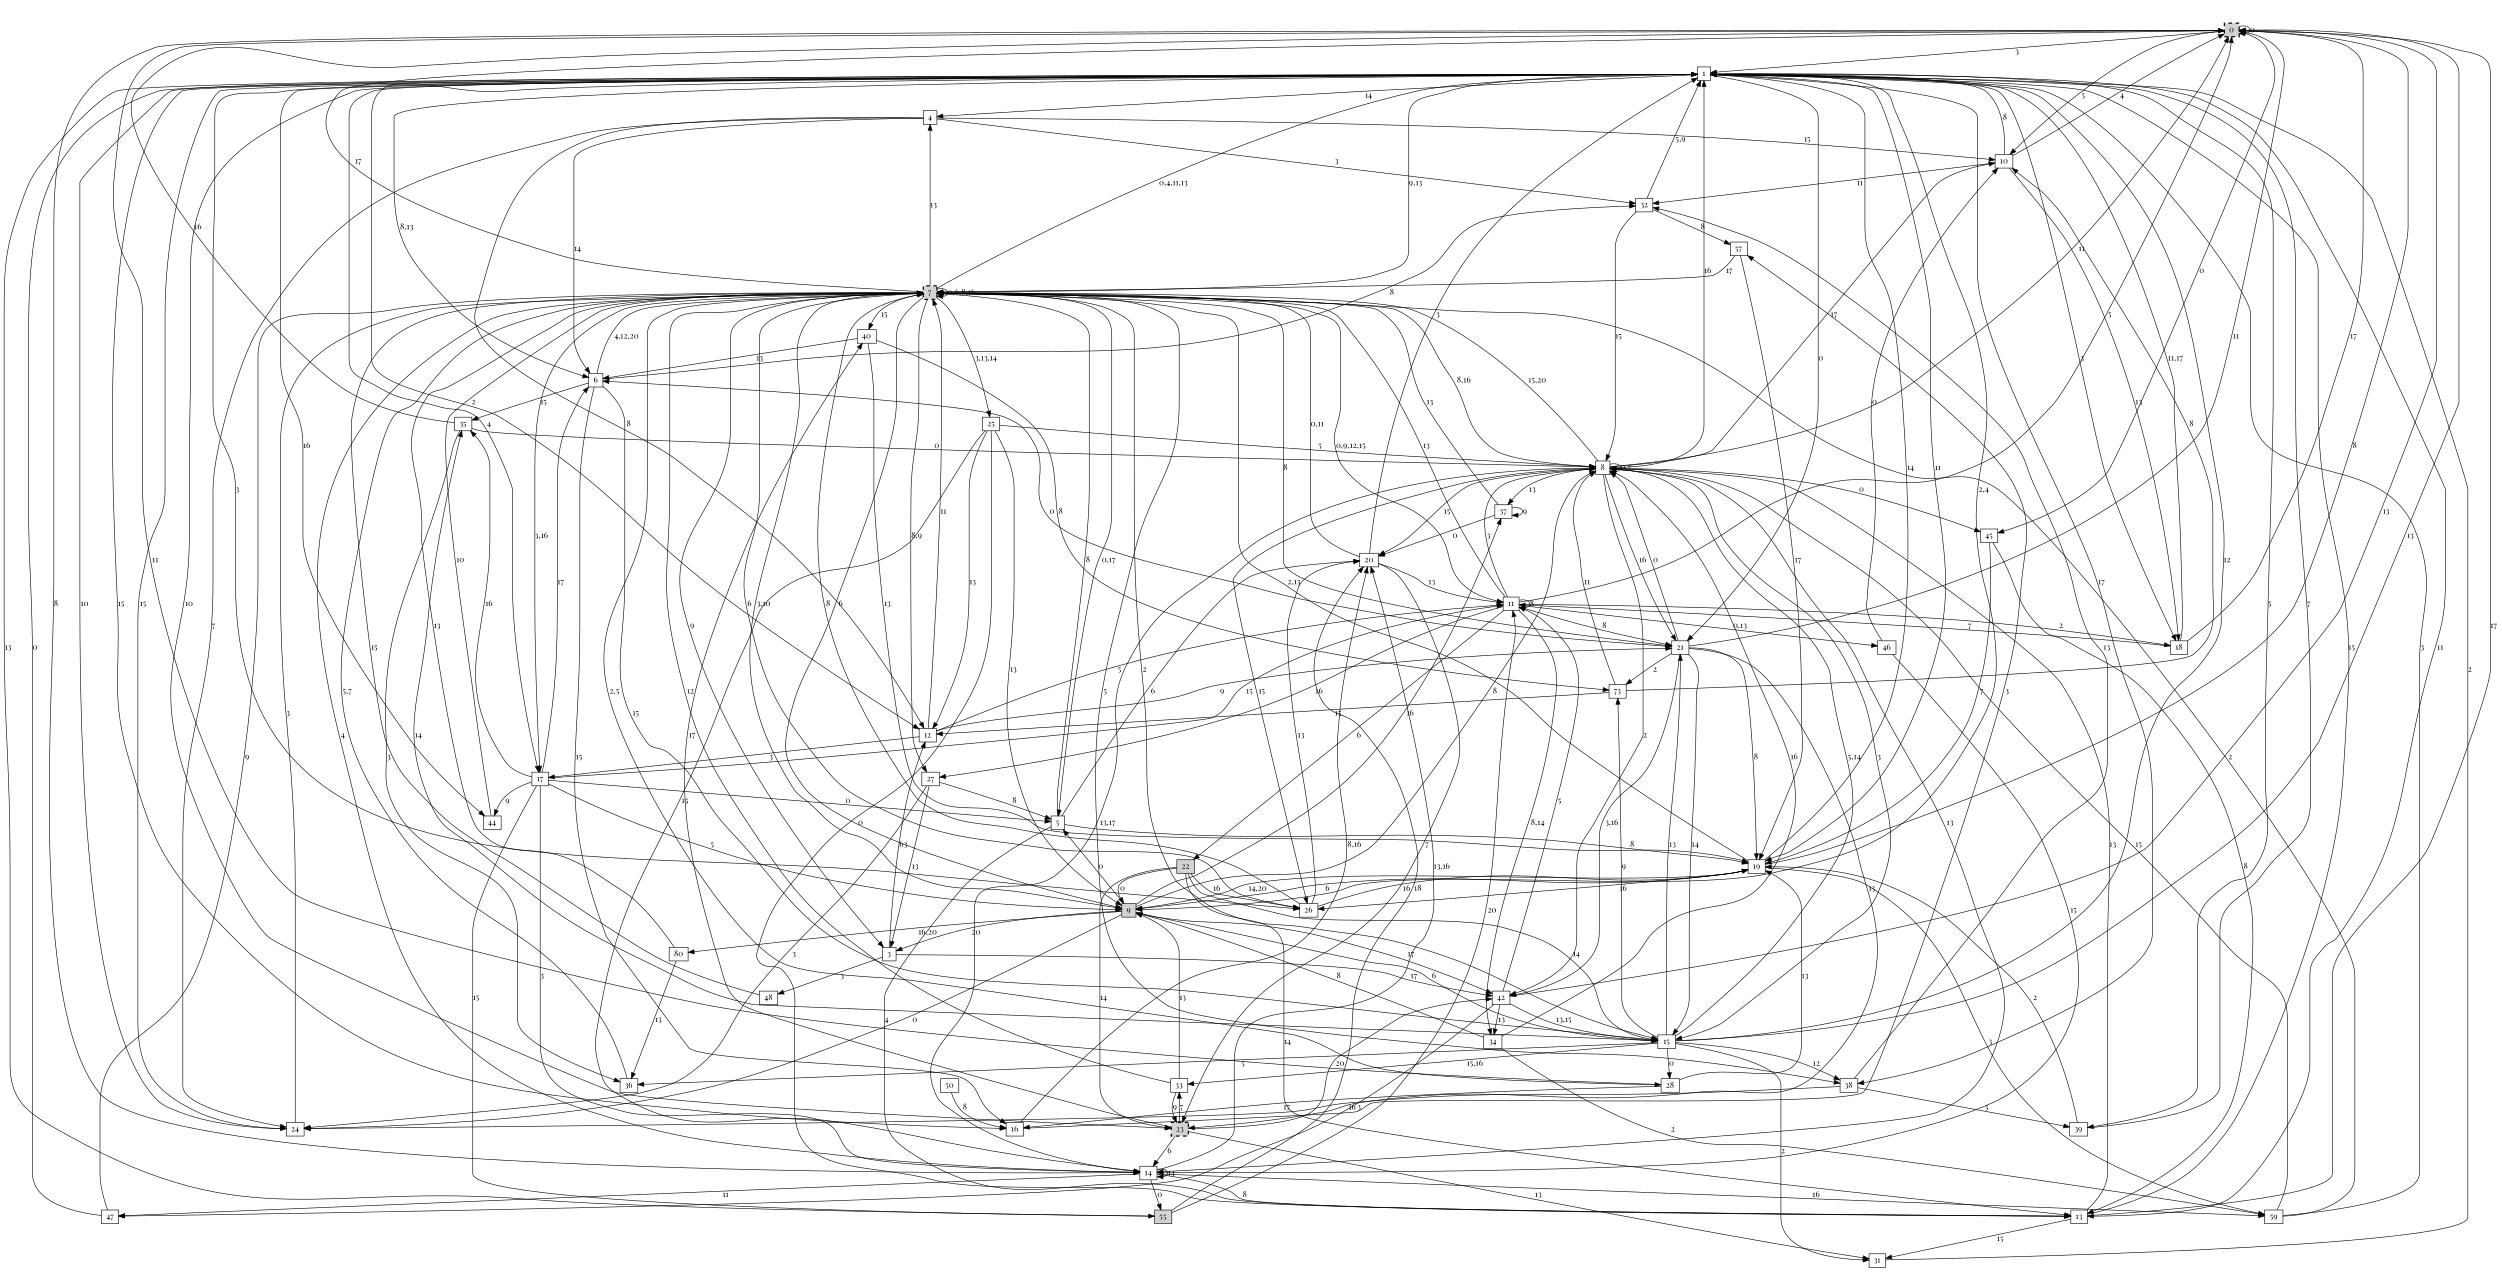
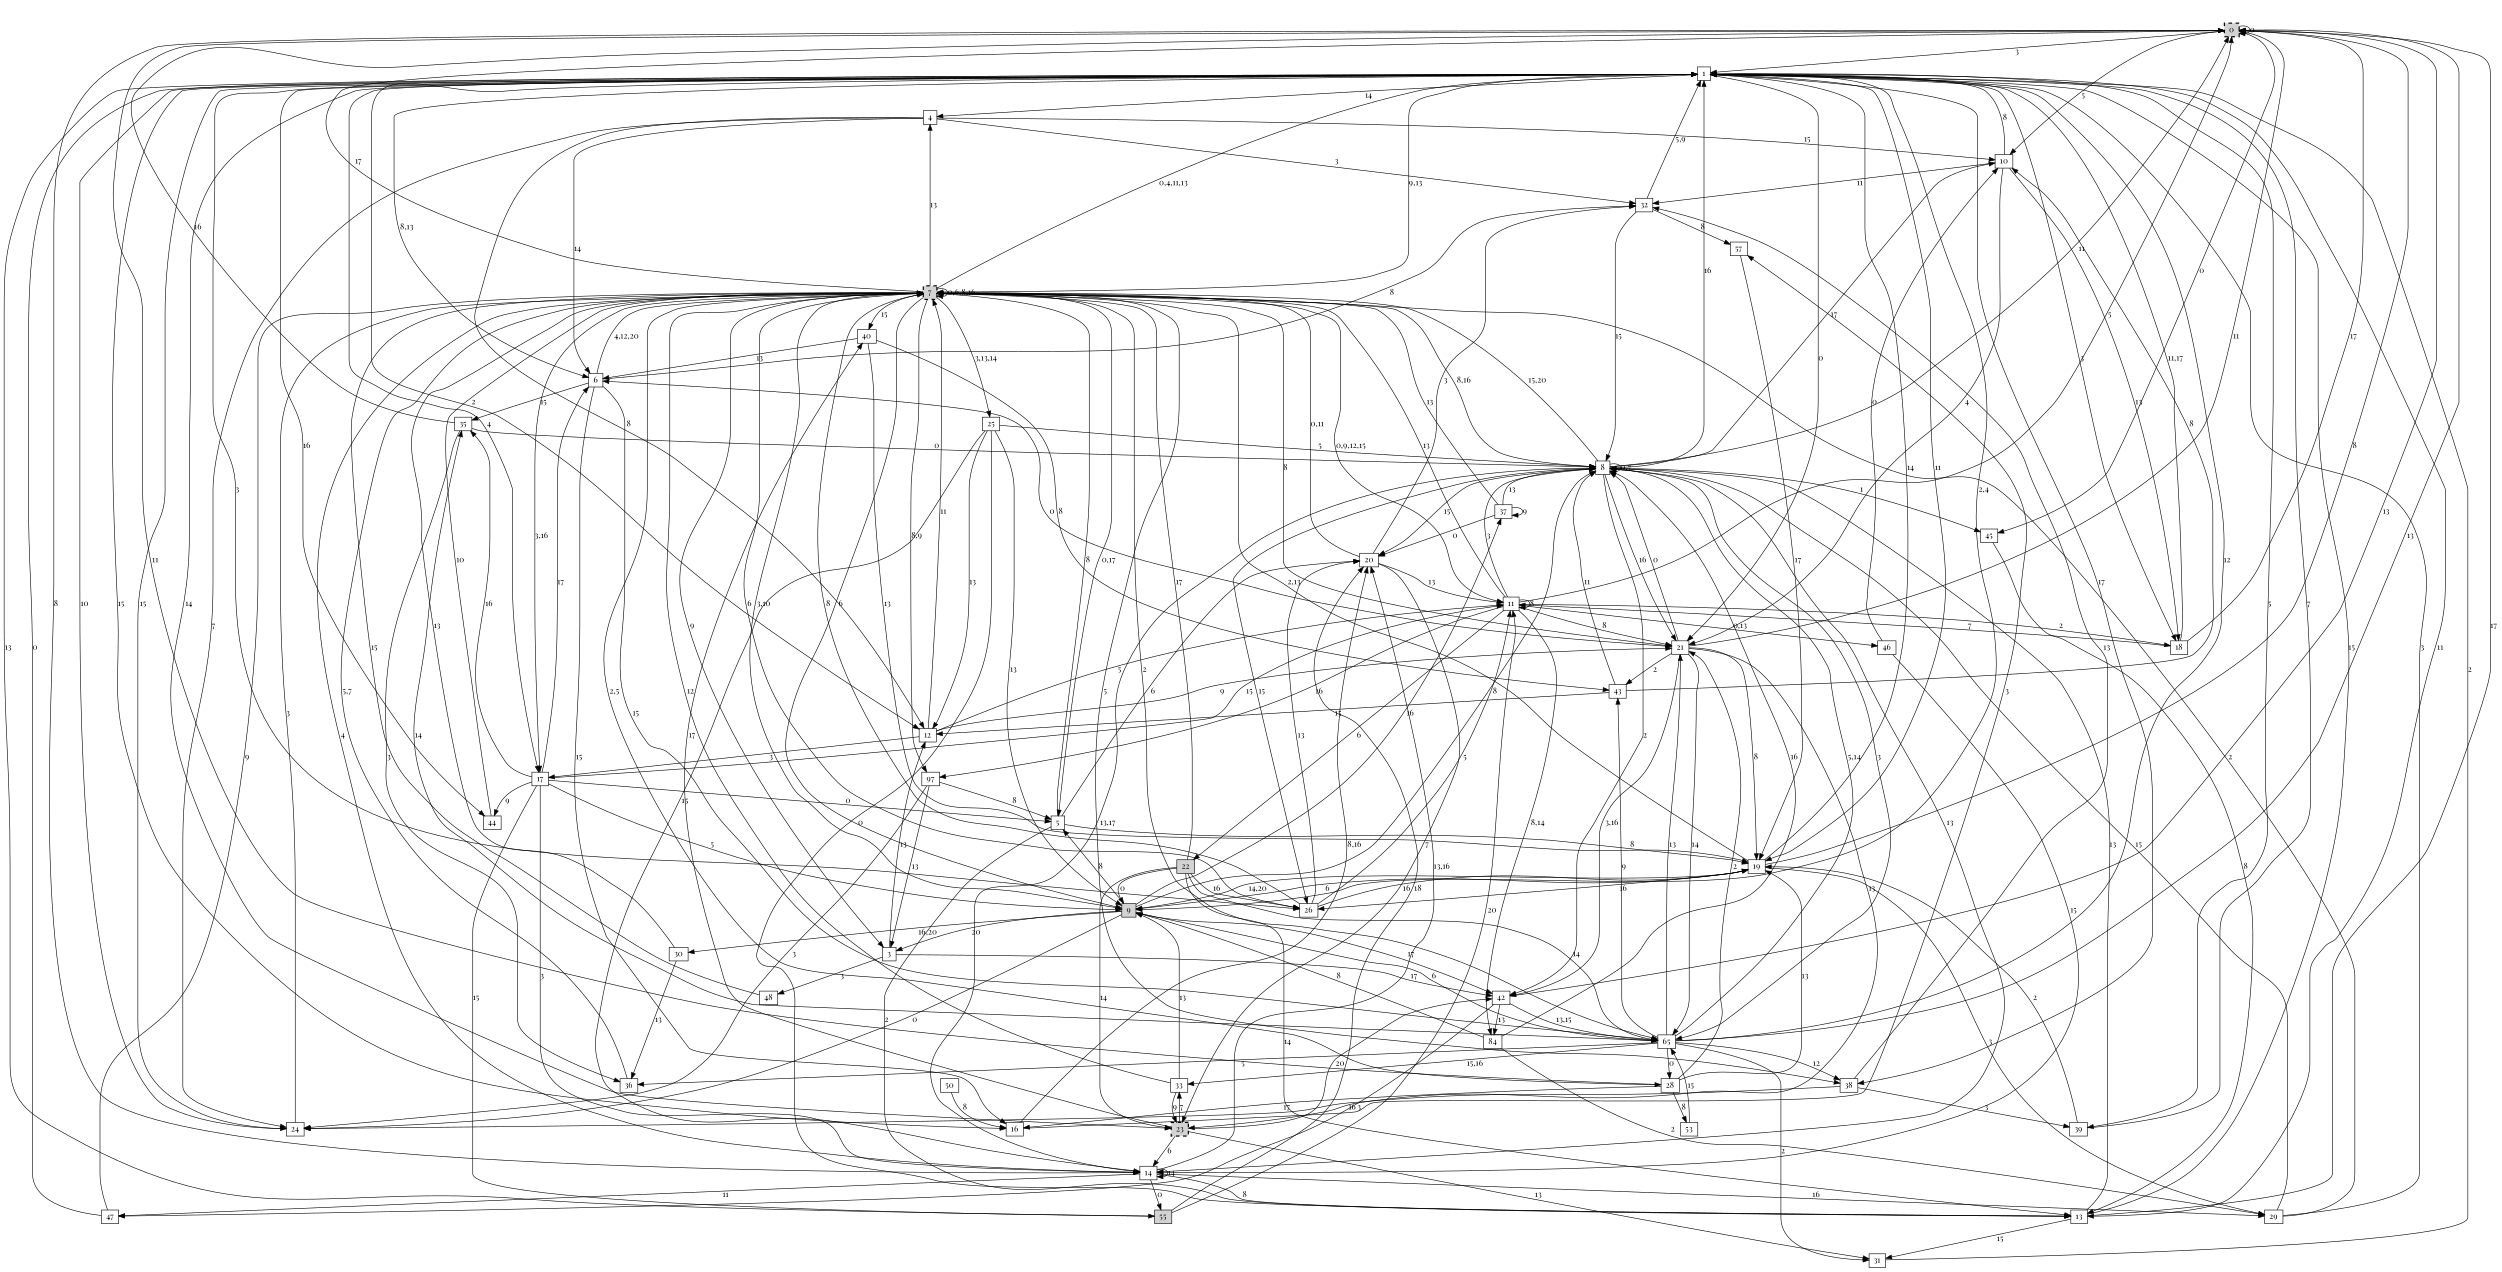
(2115, 95) -> (1916, 443)
(1460, 269) -> (1478, 338)
(1343, 286) -> (1165, 502)
(1546, 478) -> (1538, 475)
(1862, 490) -> (1862, 490)
(189, 604) -> (189, 604)
(1618, 691) -> (1618, 691)
(1951, 750) -> none
(931, 779) -> (931, 779)
(1559, 792) -> (1445, 781)
(903, 845) -> (903, 845)
(1101, 867) -> (1101, 867)
none -> (1731, 869)
(679, 954) -> (679, 954)
(887, 1020) -> (887, 1020)
(1493, 1042) -> (1493, 1042)
(1667, 1042) -> (1667, 1042)
none -> (1689, 1129)
(2274, 1217) -> (2274, 1217)
